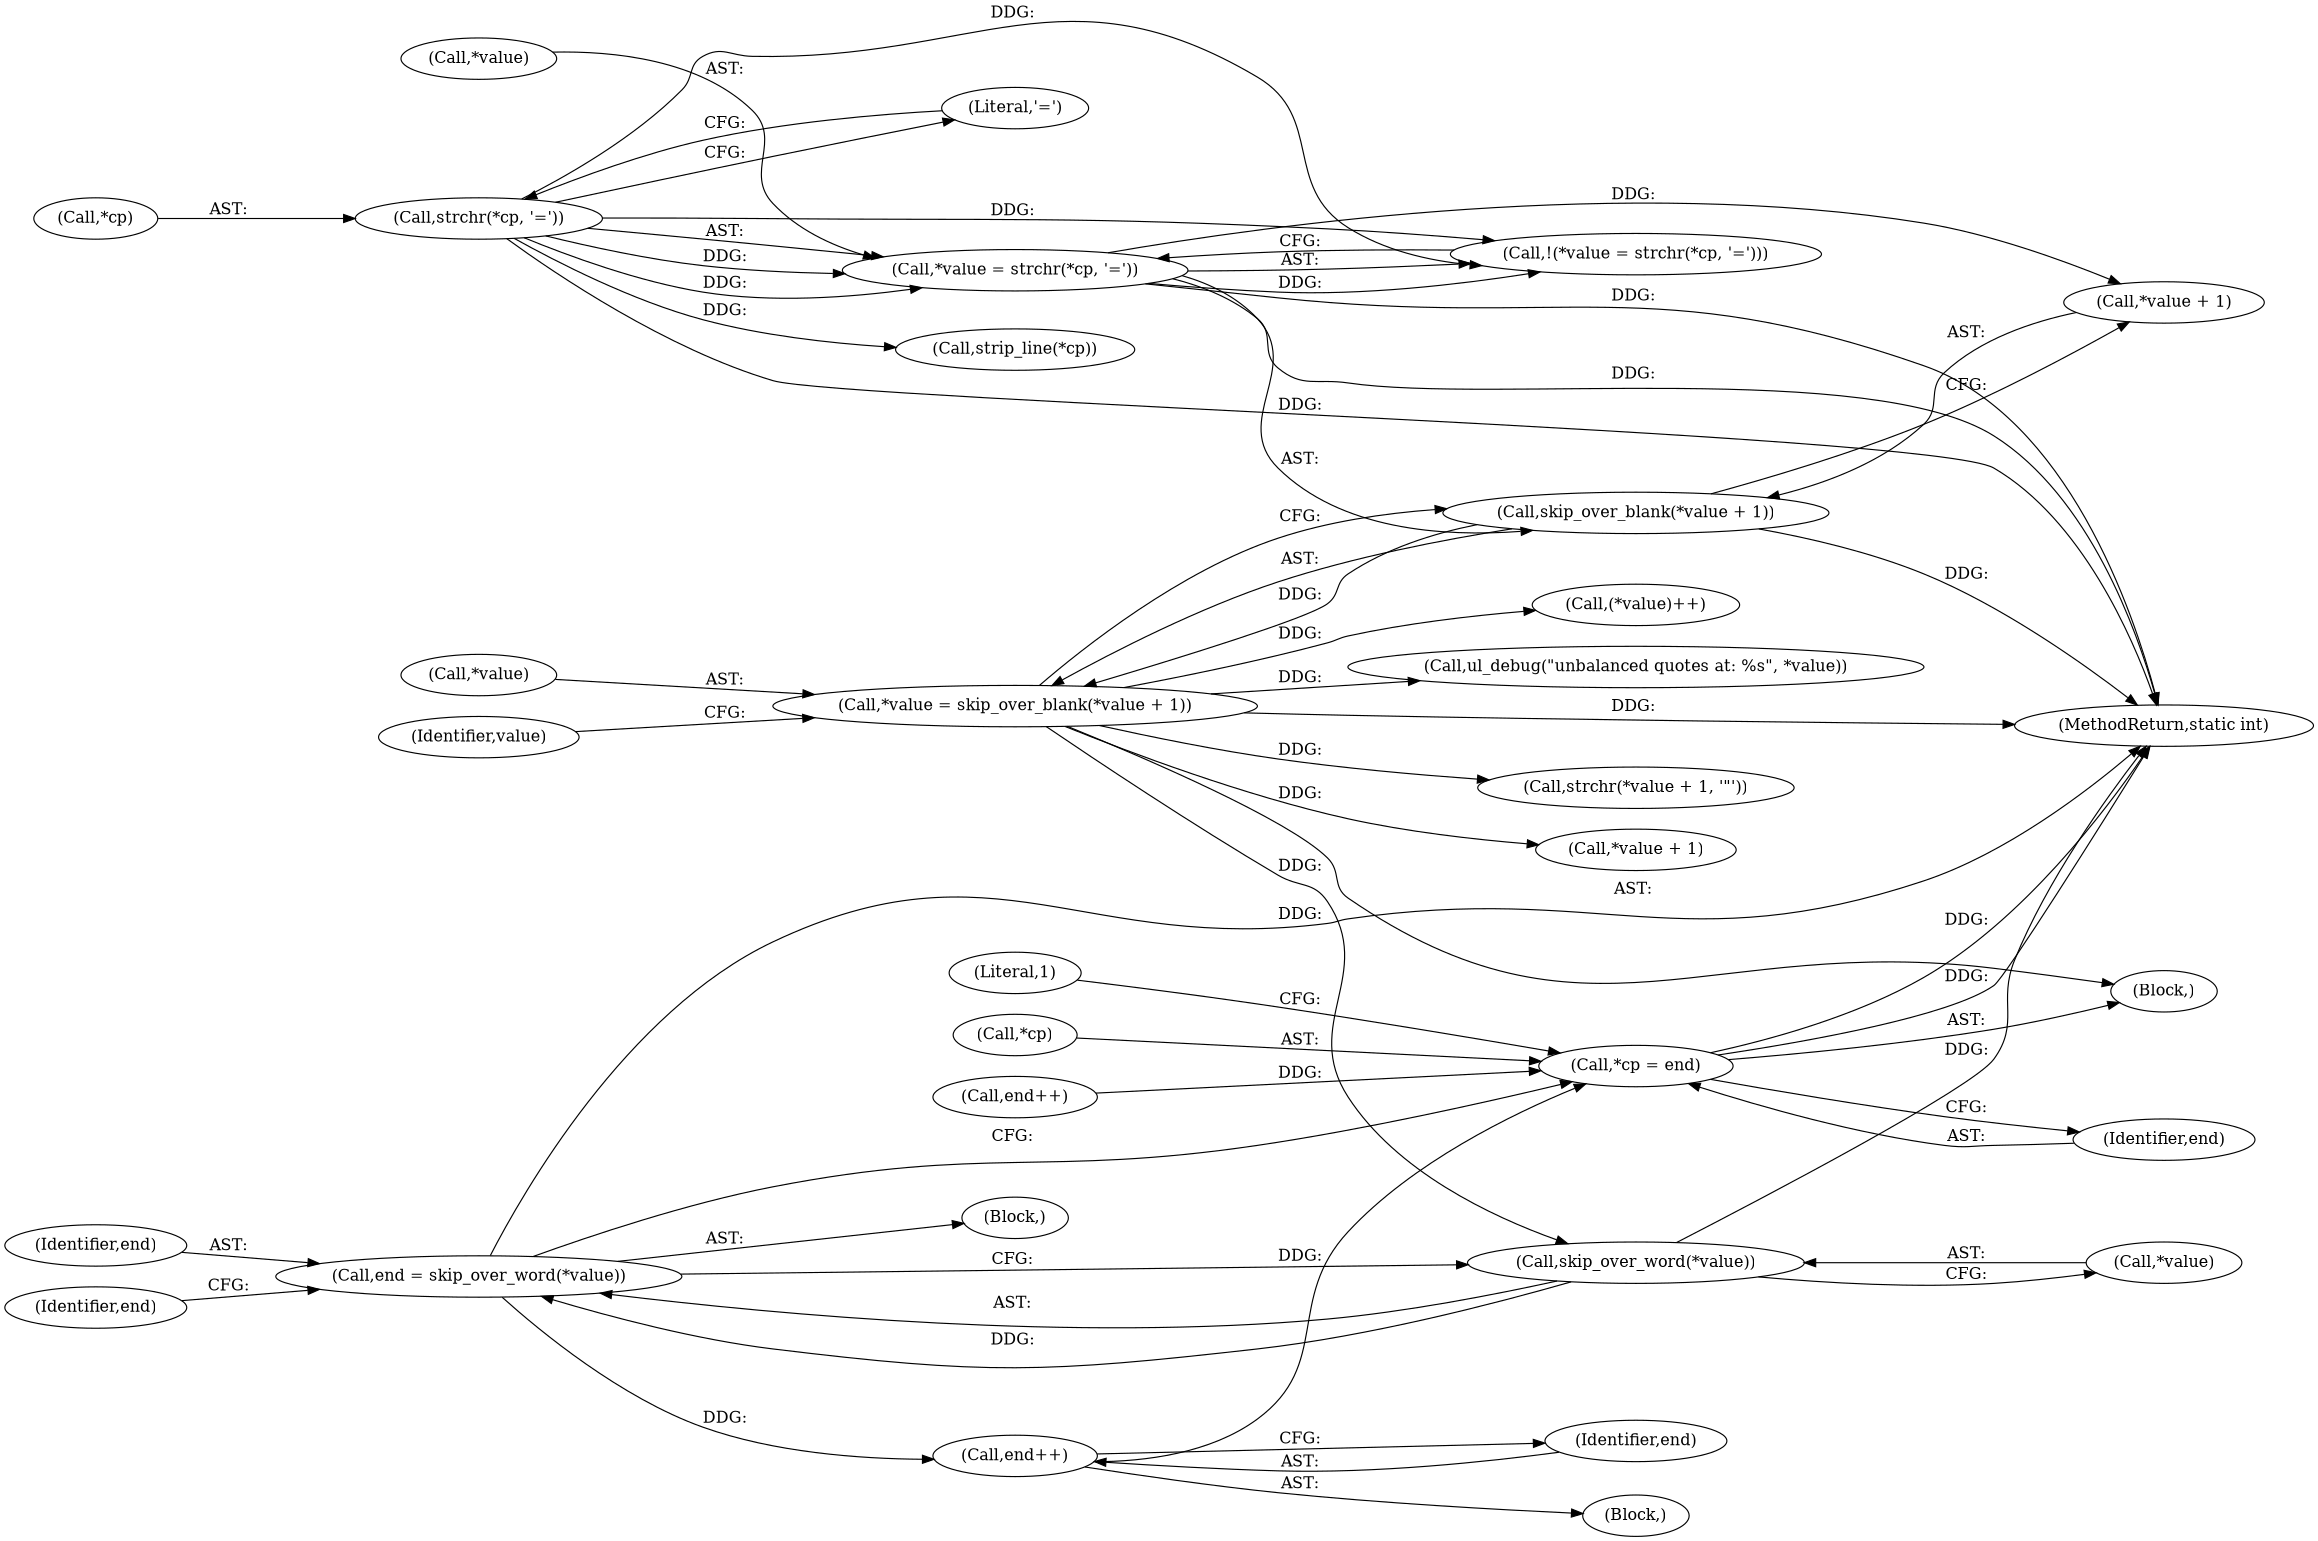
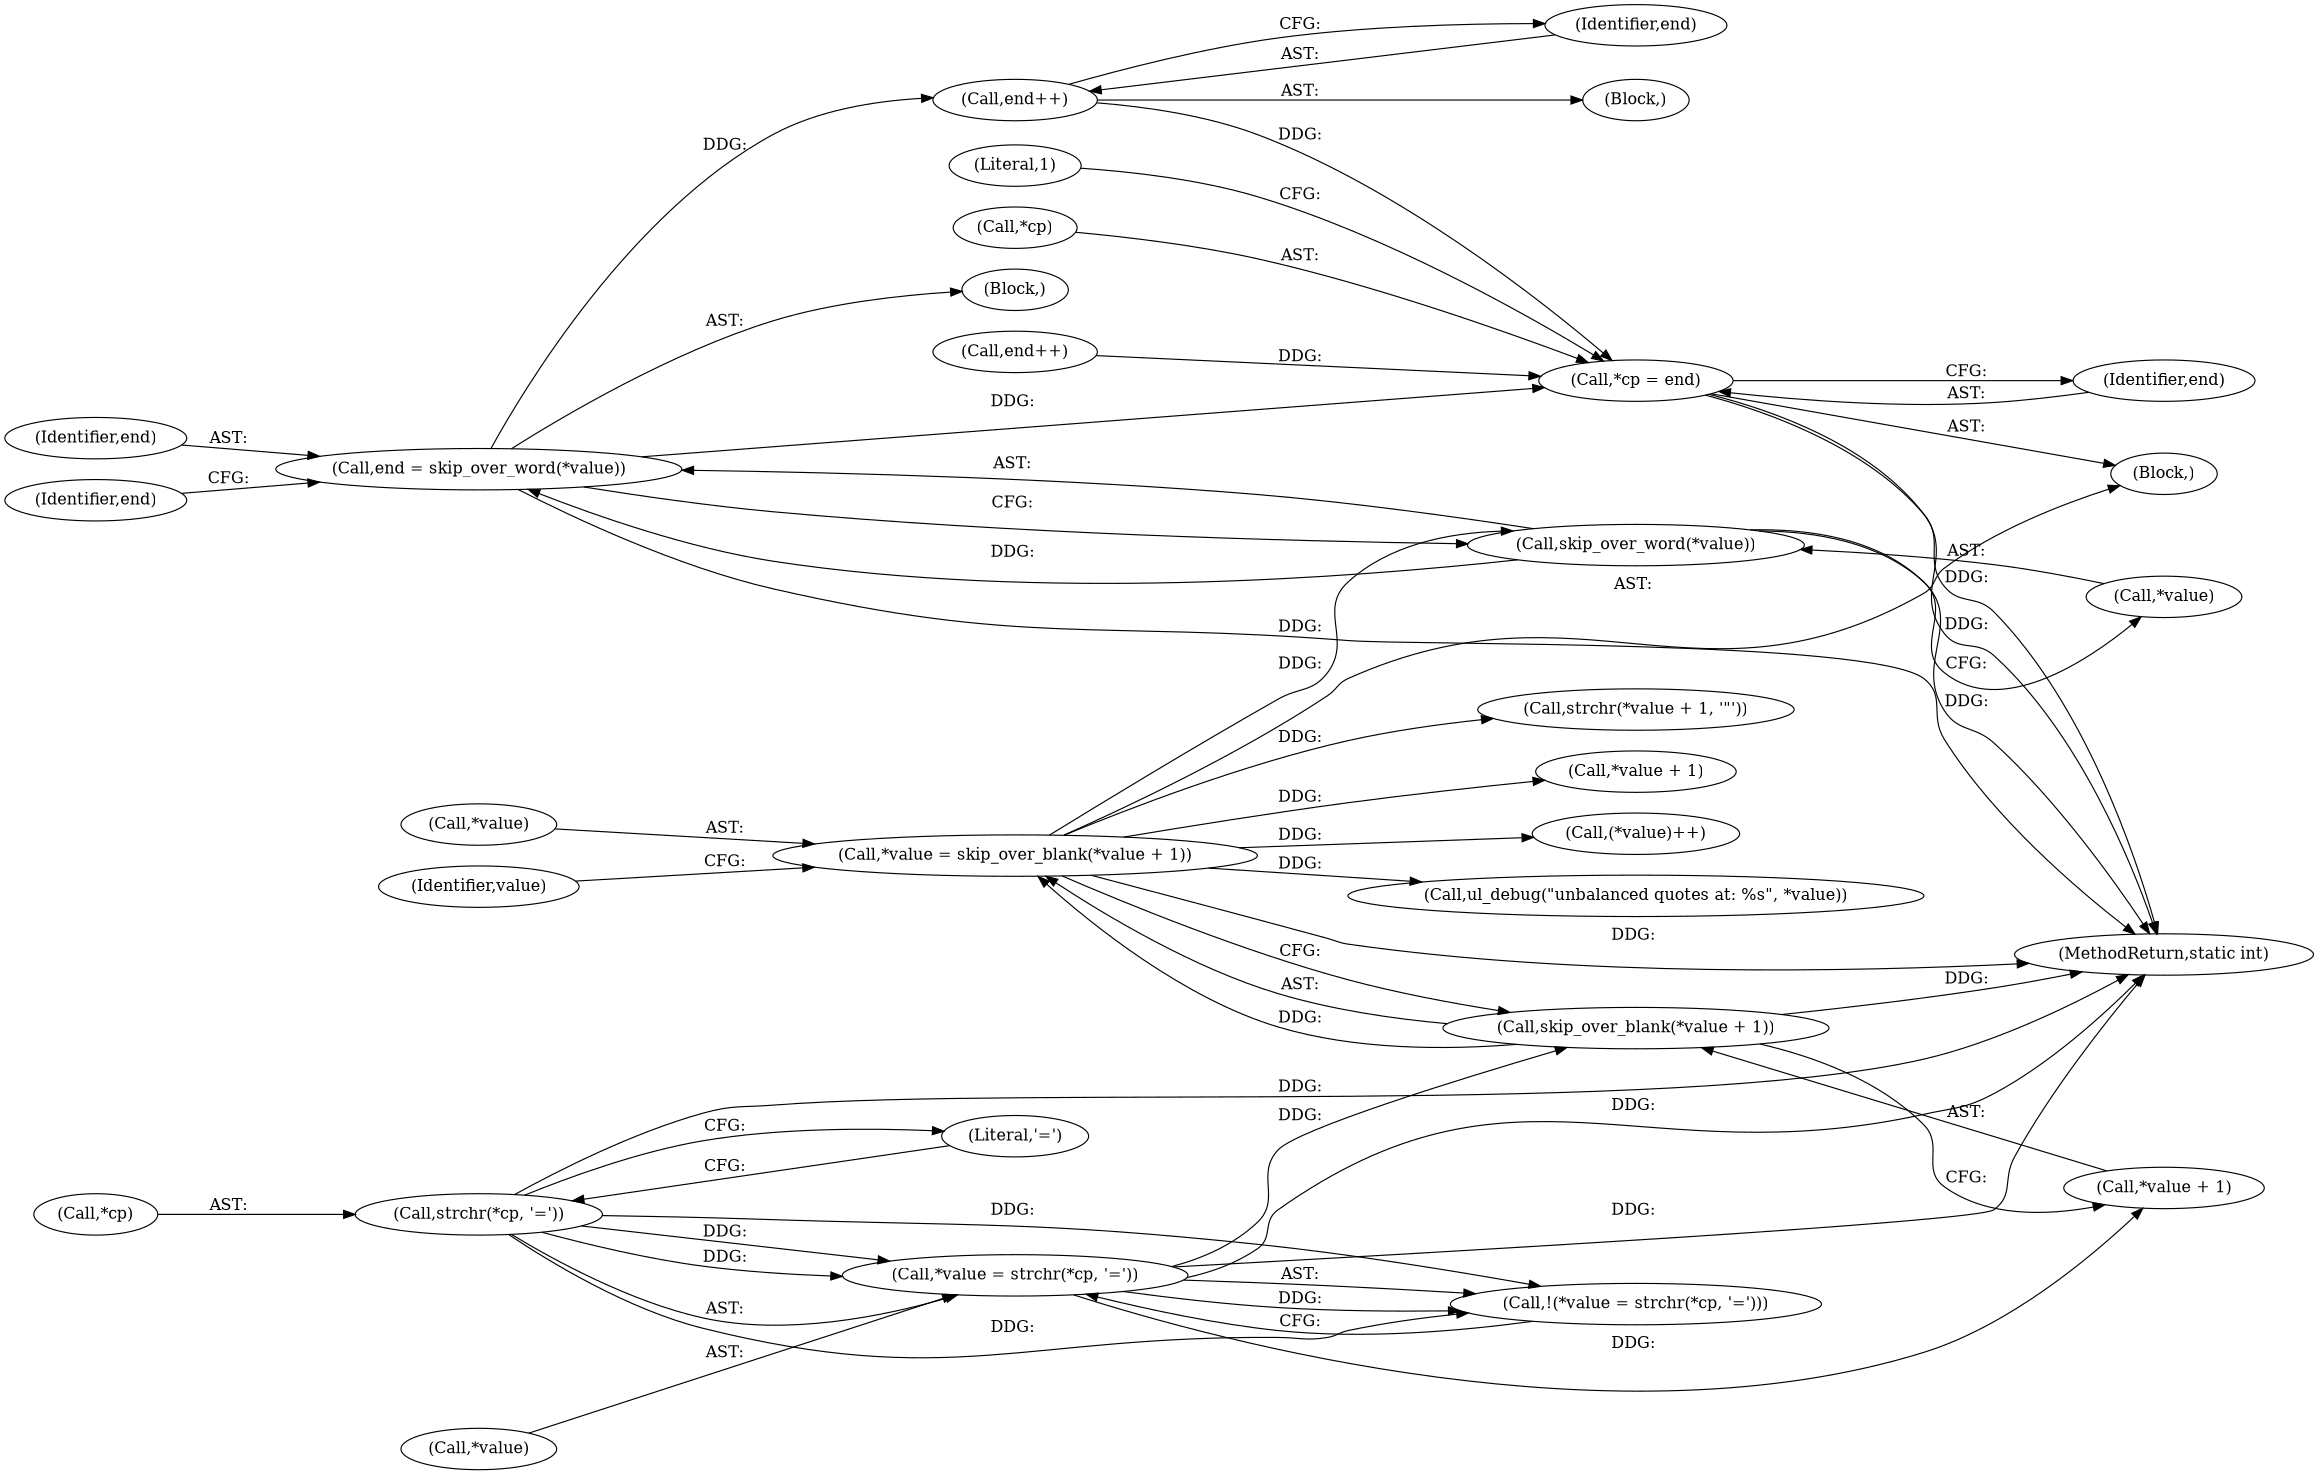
(1015, 350) -> none
(1303, 459) -> (1303, 1116)
(1015, 1137) -> (1015, 402)
